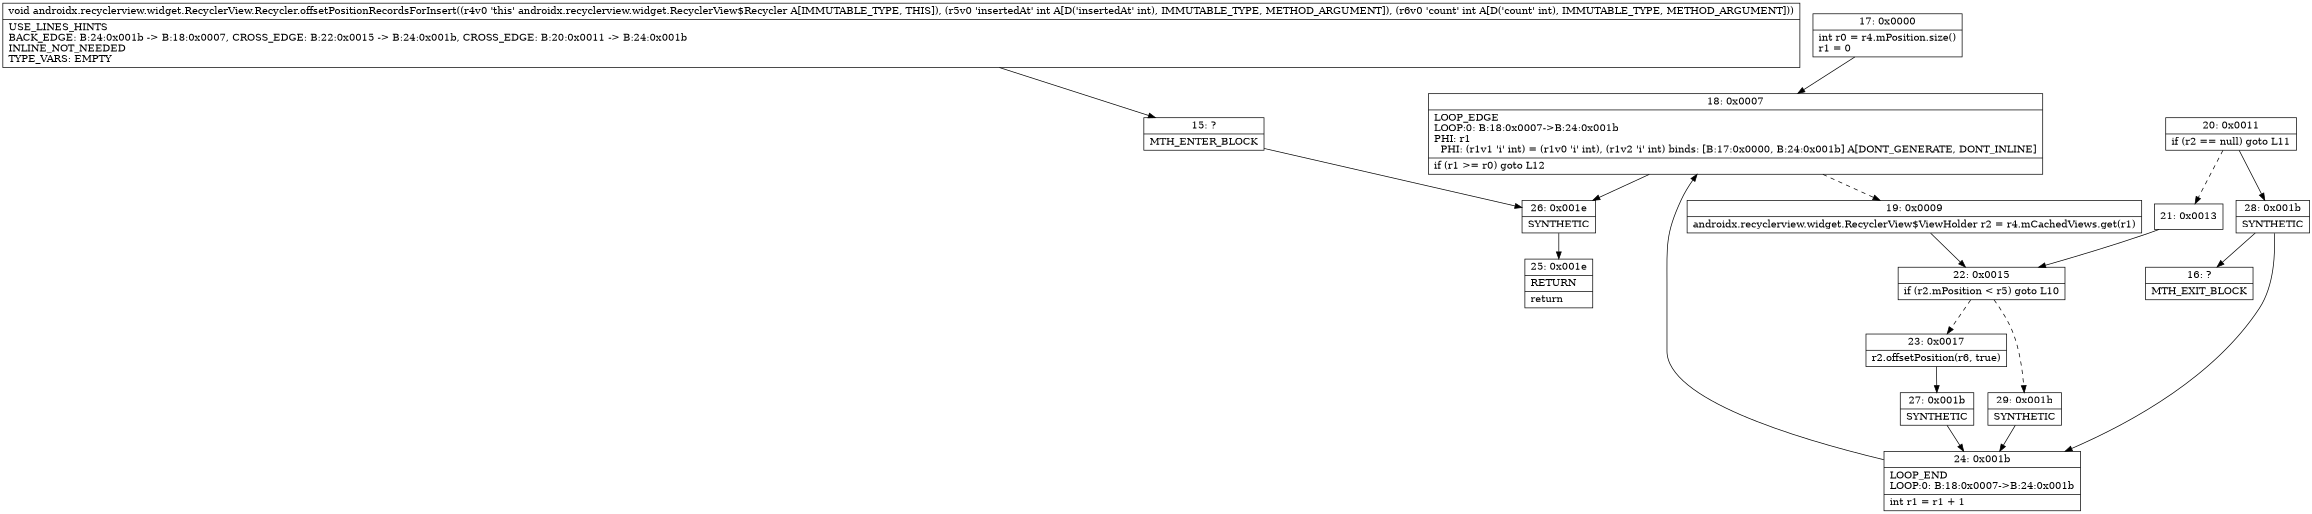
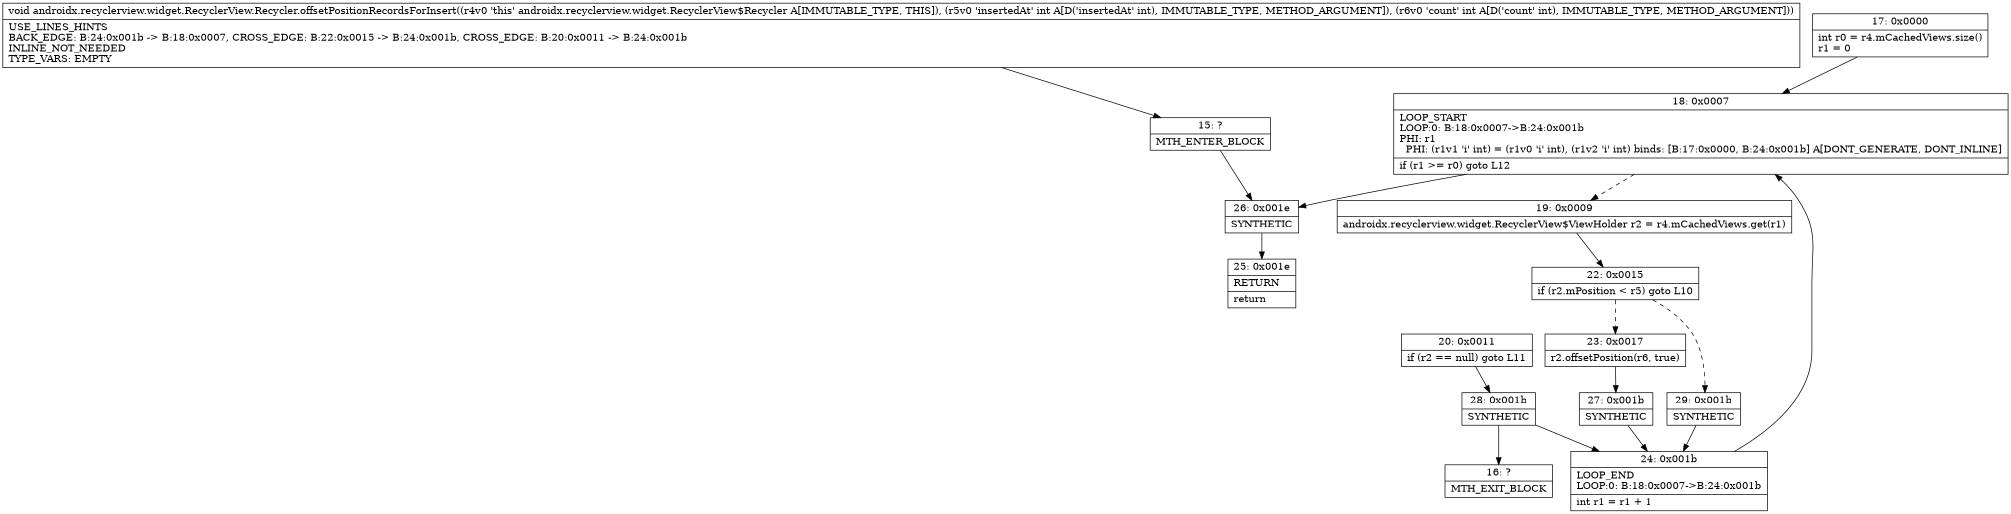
(1888, 38) -> (1900, 38)
(1467, 118) -> (1433, 118)
(2189, 217) -> none
